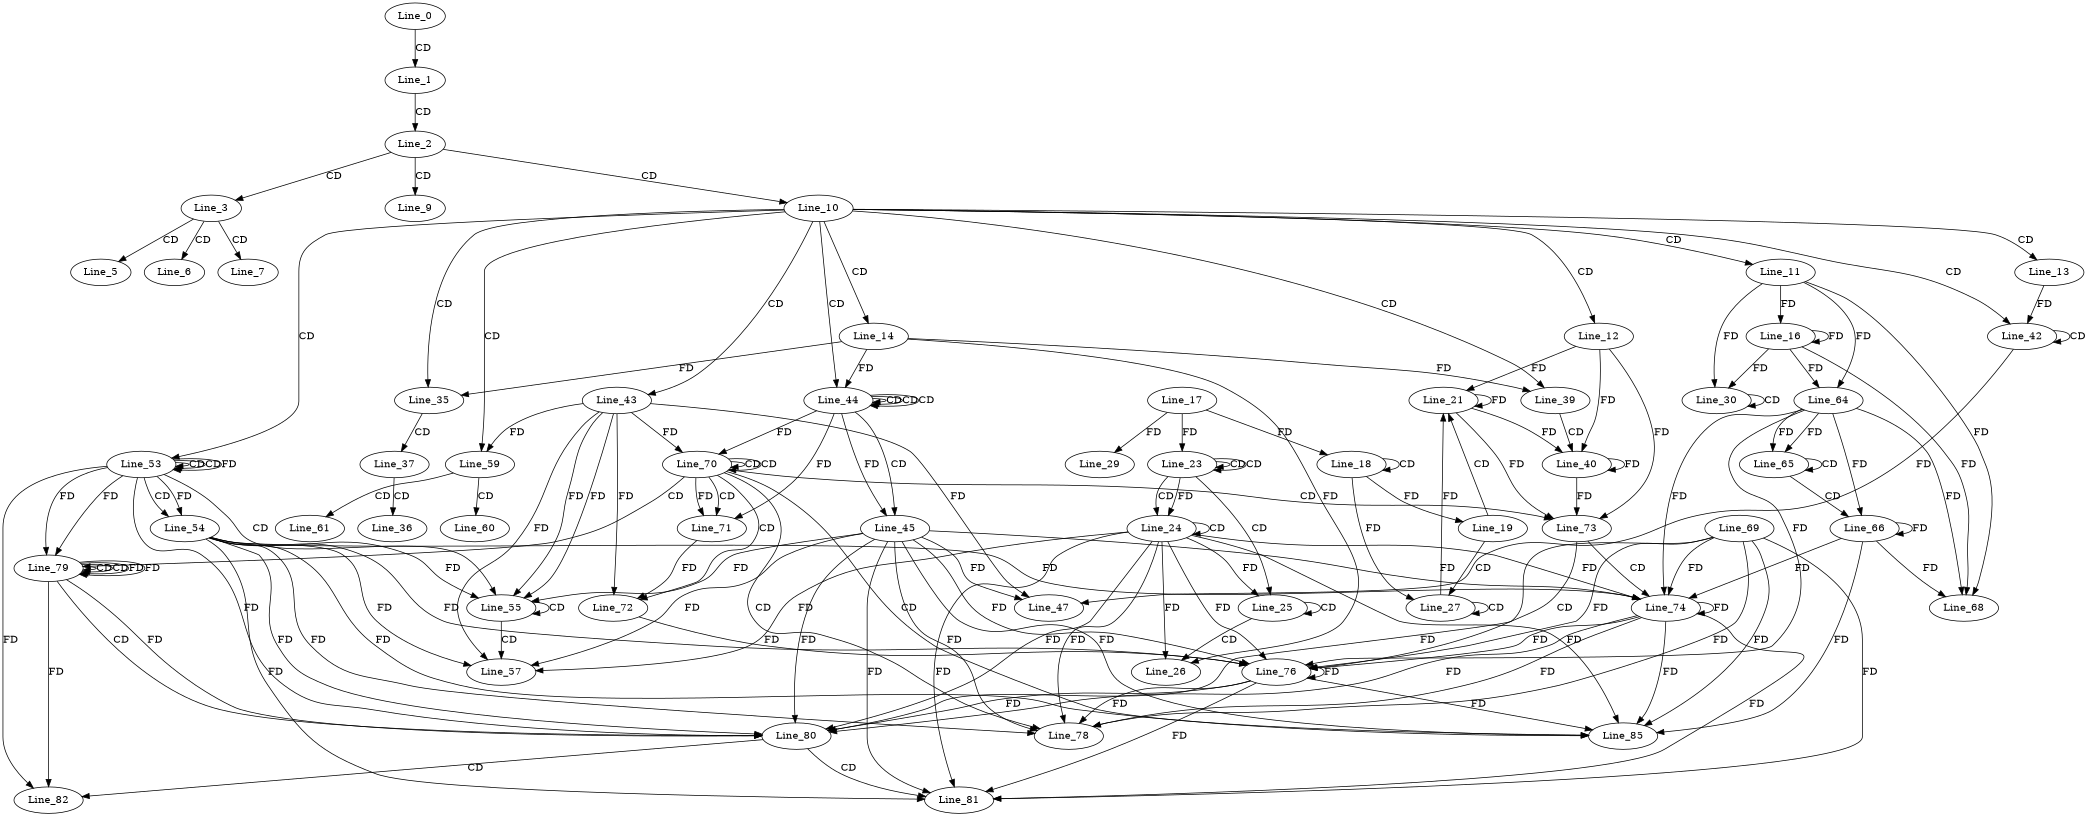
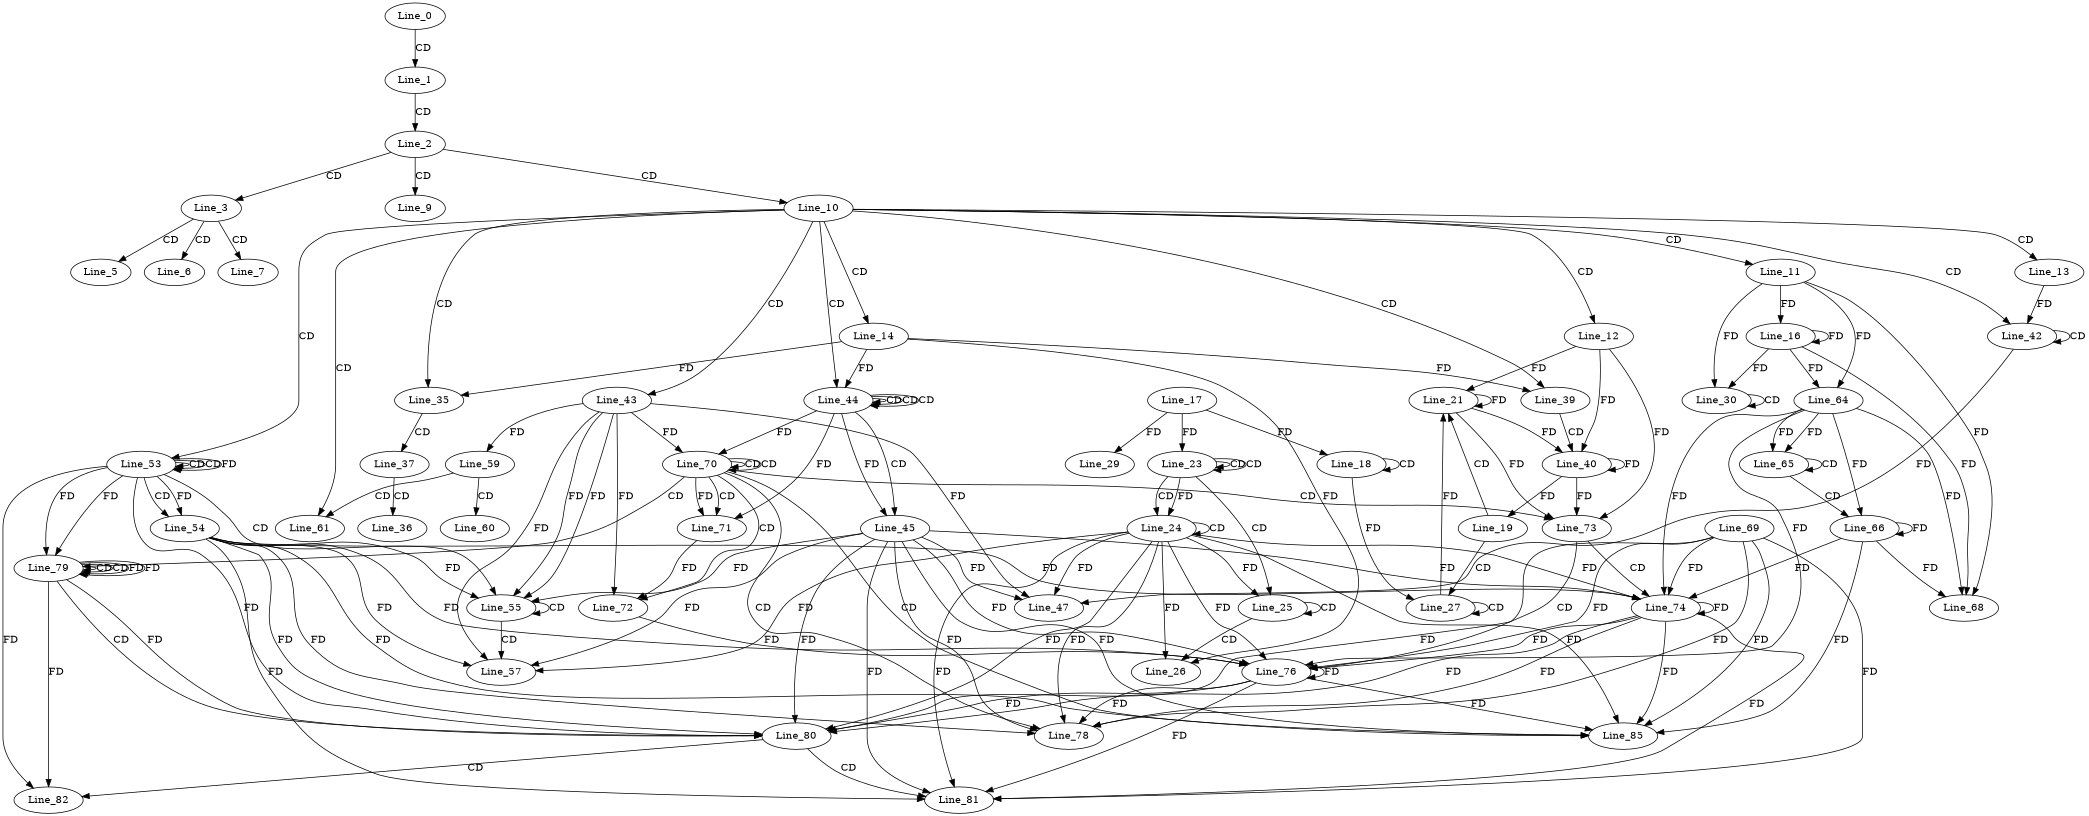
(546, 244) -> (436, 235)
(1401, 501) -> (1538, 494)
none -> (1085, 550)
